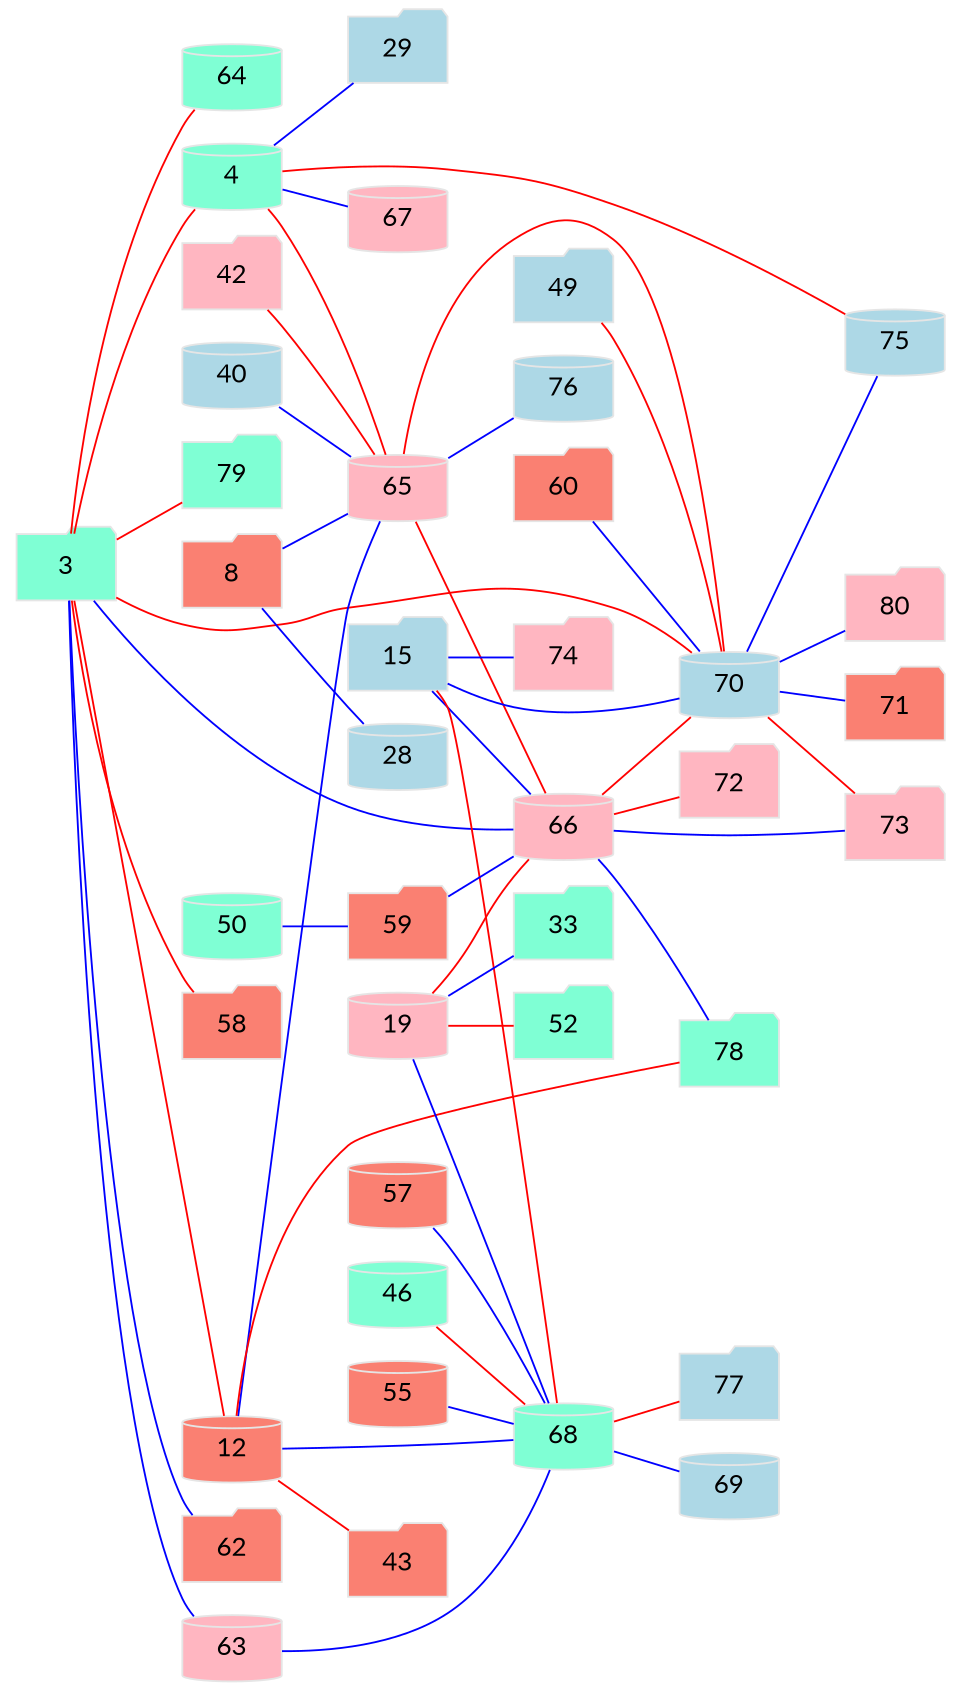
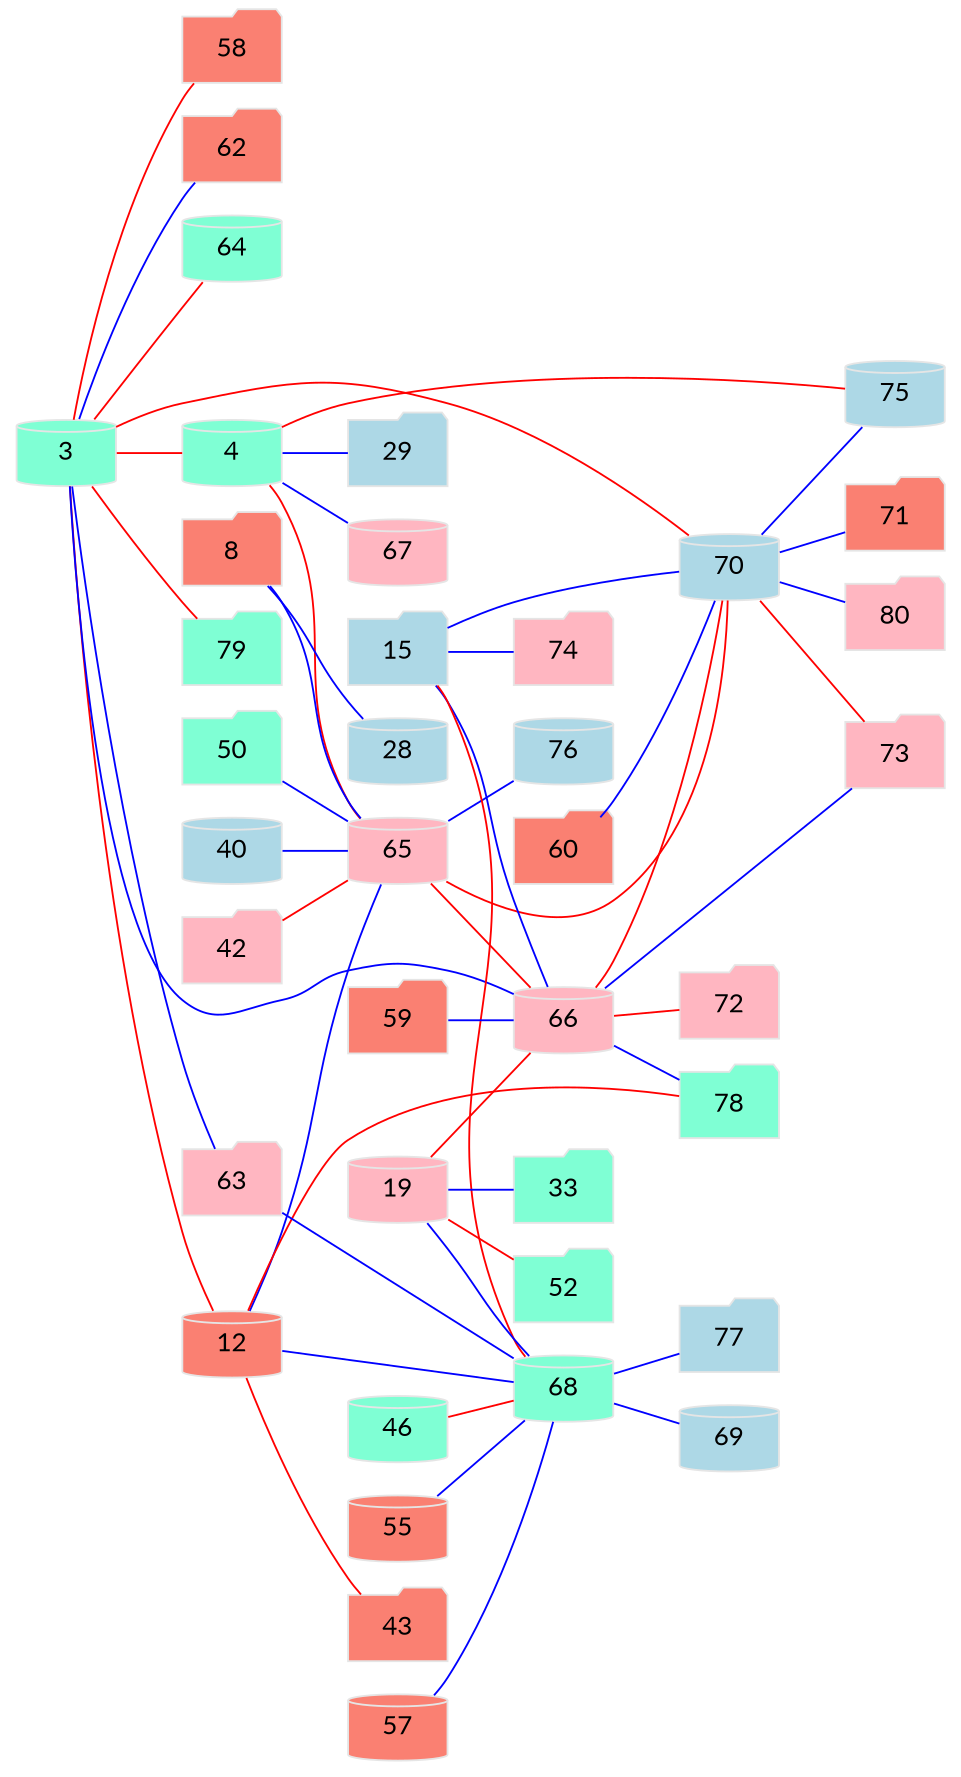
(564, 289) -> none
(66, 567) -> (66, 453)
(232, 926) -> (232, 751)
(315, 926) -> (315, 801)
(647, 1412) -> (647, 1364)
(232, 1648) -> (232, 1182)
